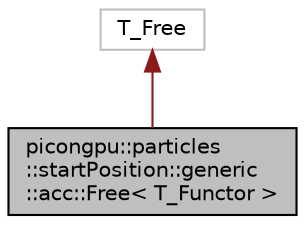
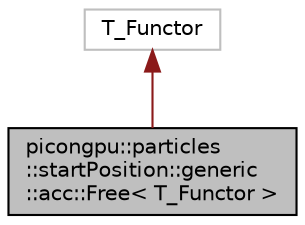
(152, 30) -> (152, 30)
